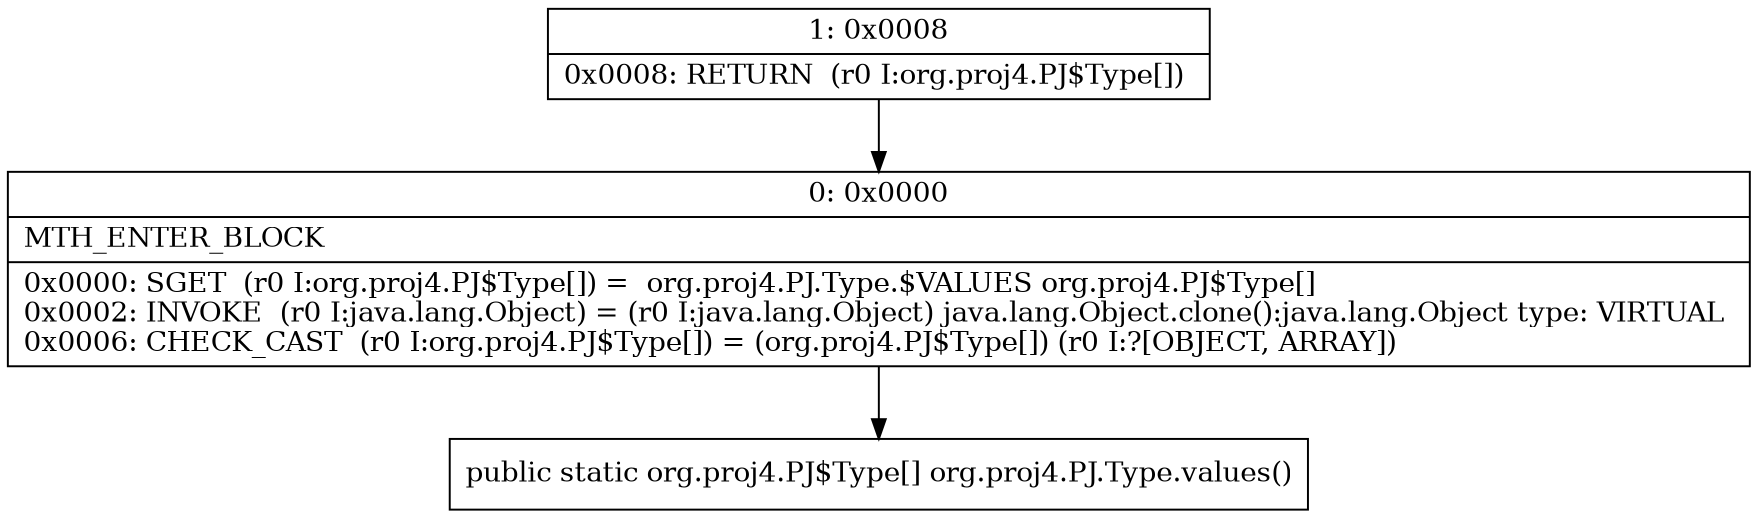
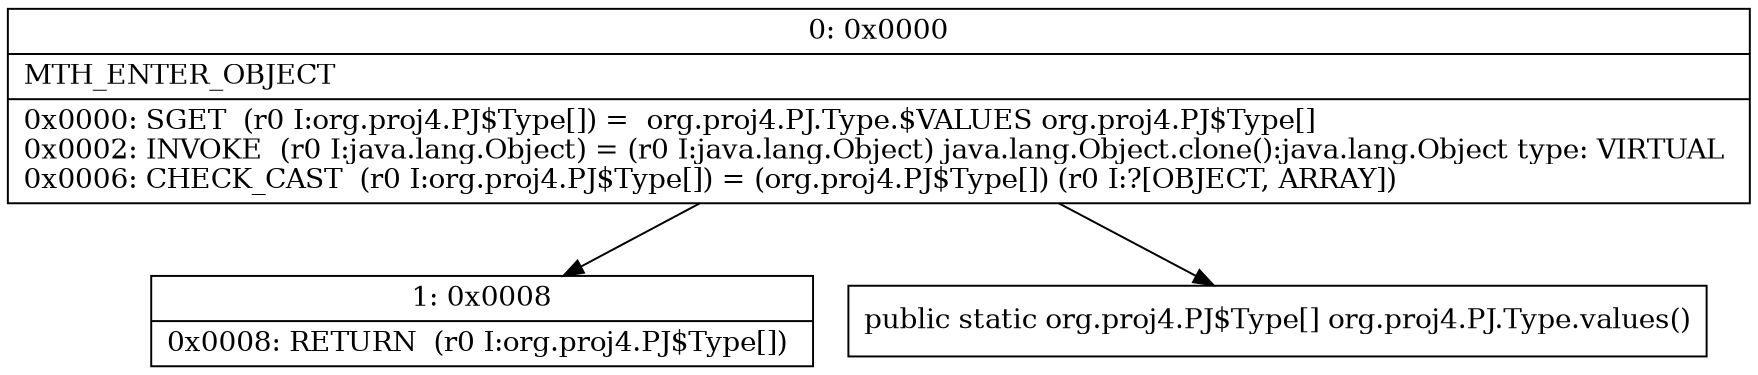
(879, 126) -> (640, 235)
(175, 239) -> (180, 76)
